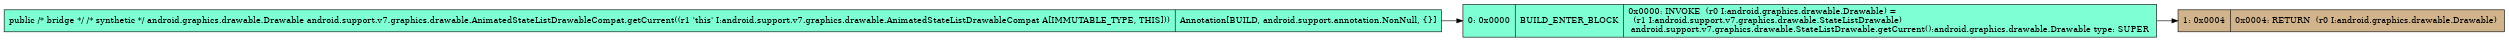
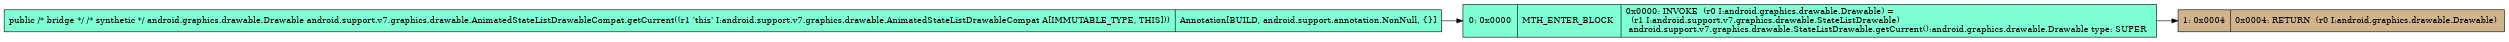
(1569, 21) -> (1568, 21)
